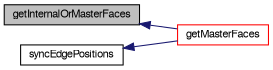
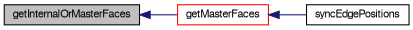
(156, 44) -> (293, 15)
